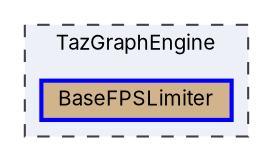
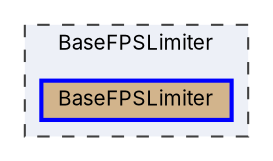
(136, 44) -> (136, 44)
